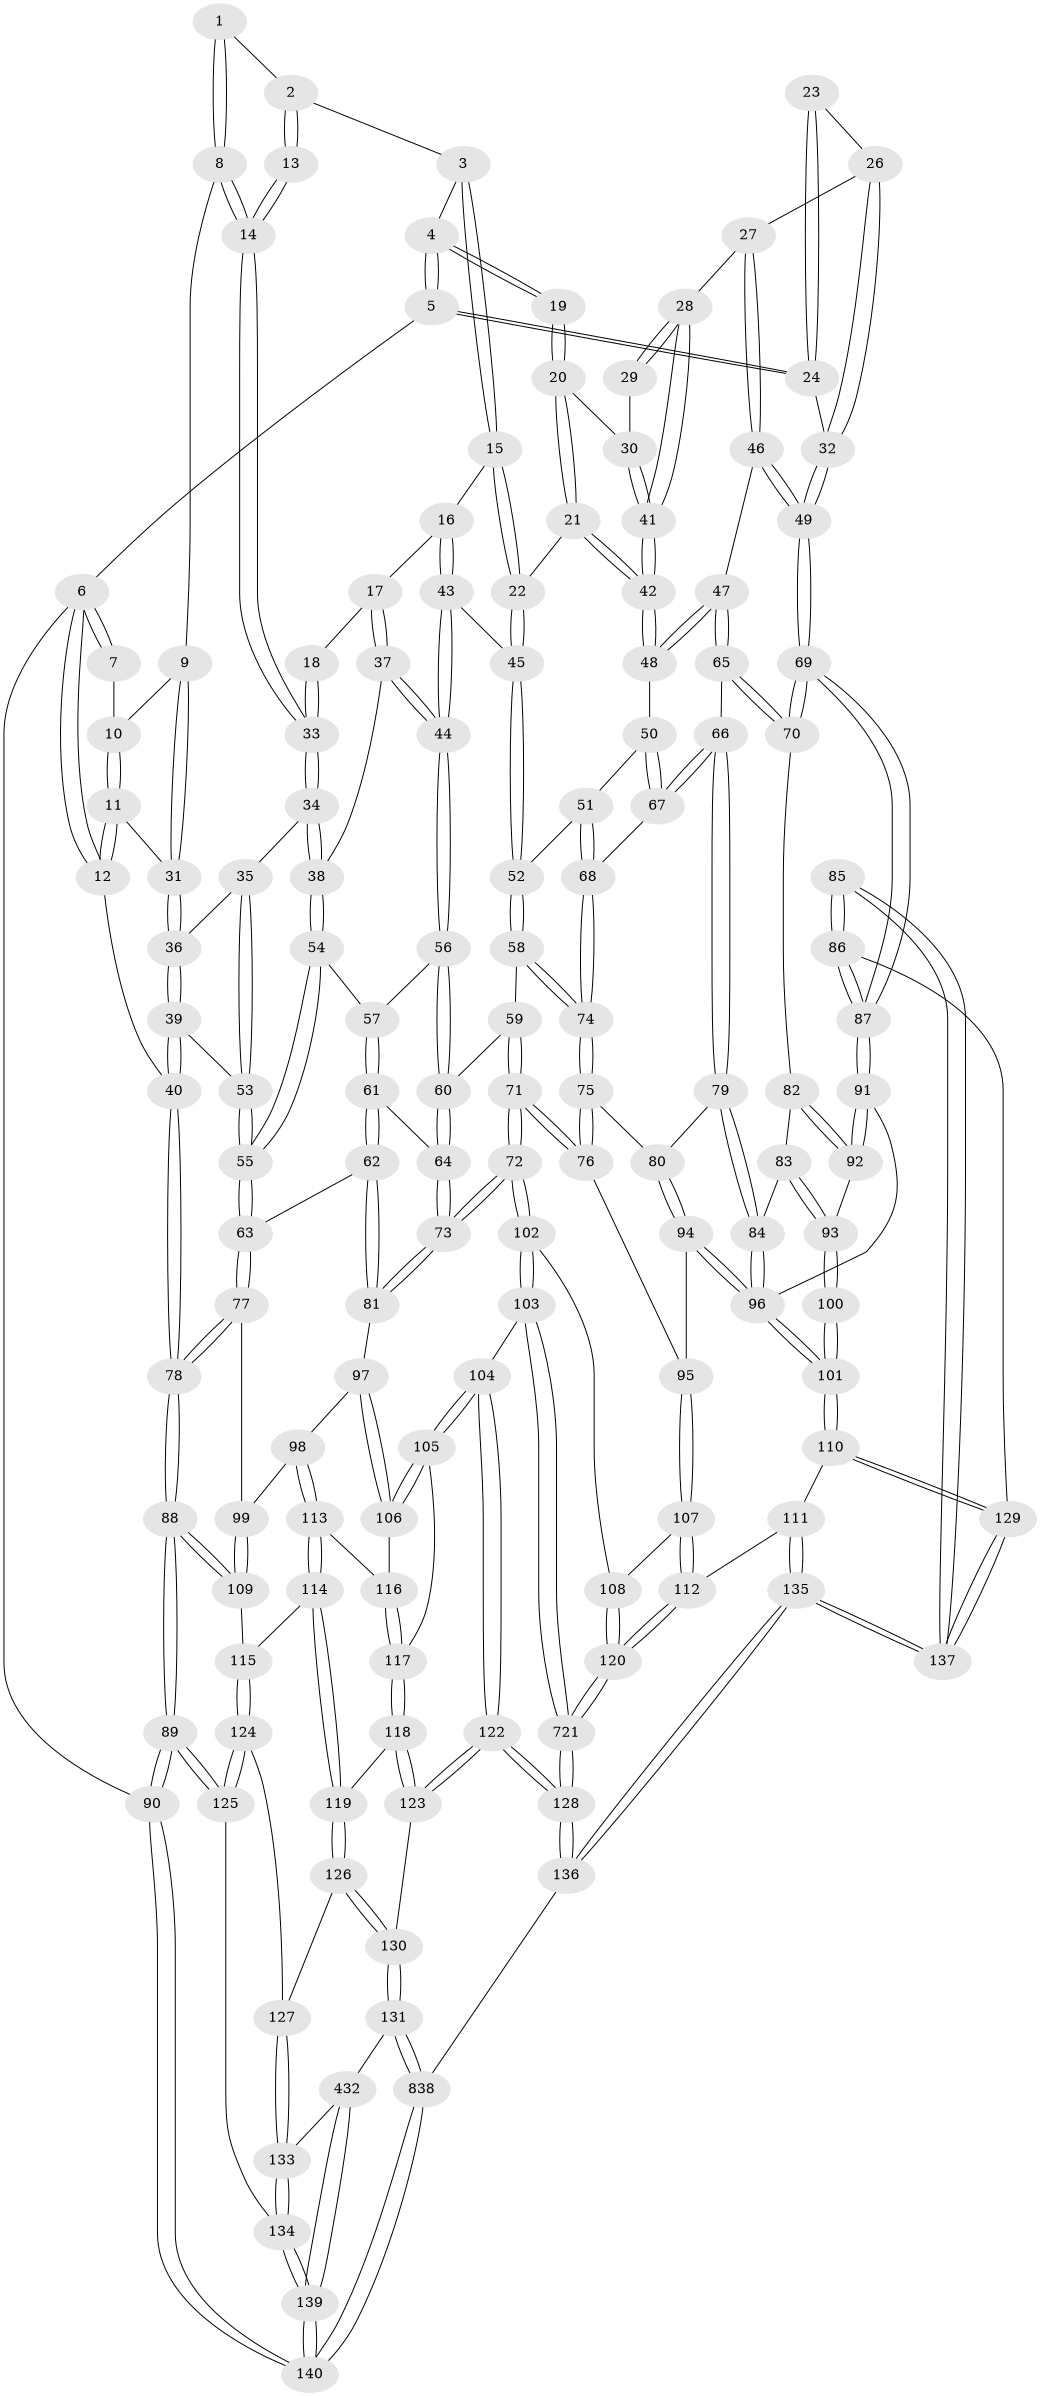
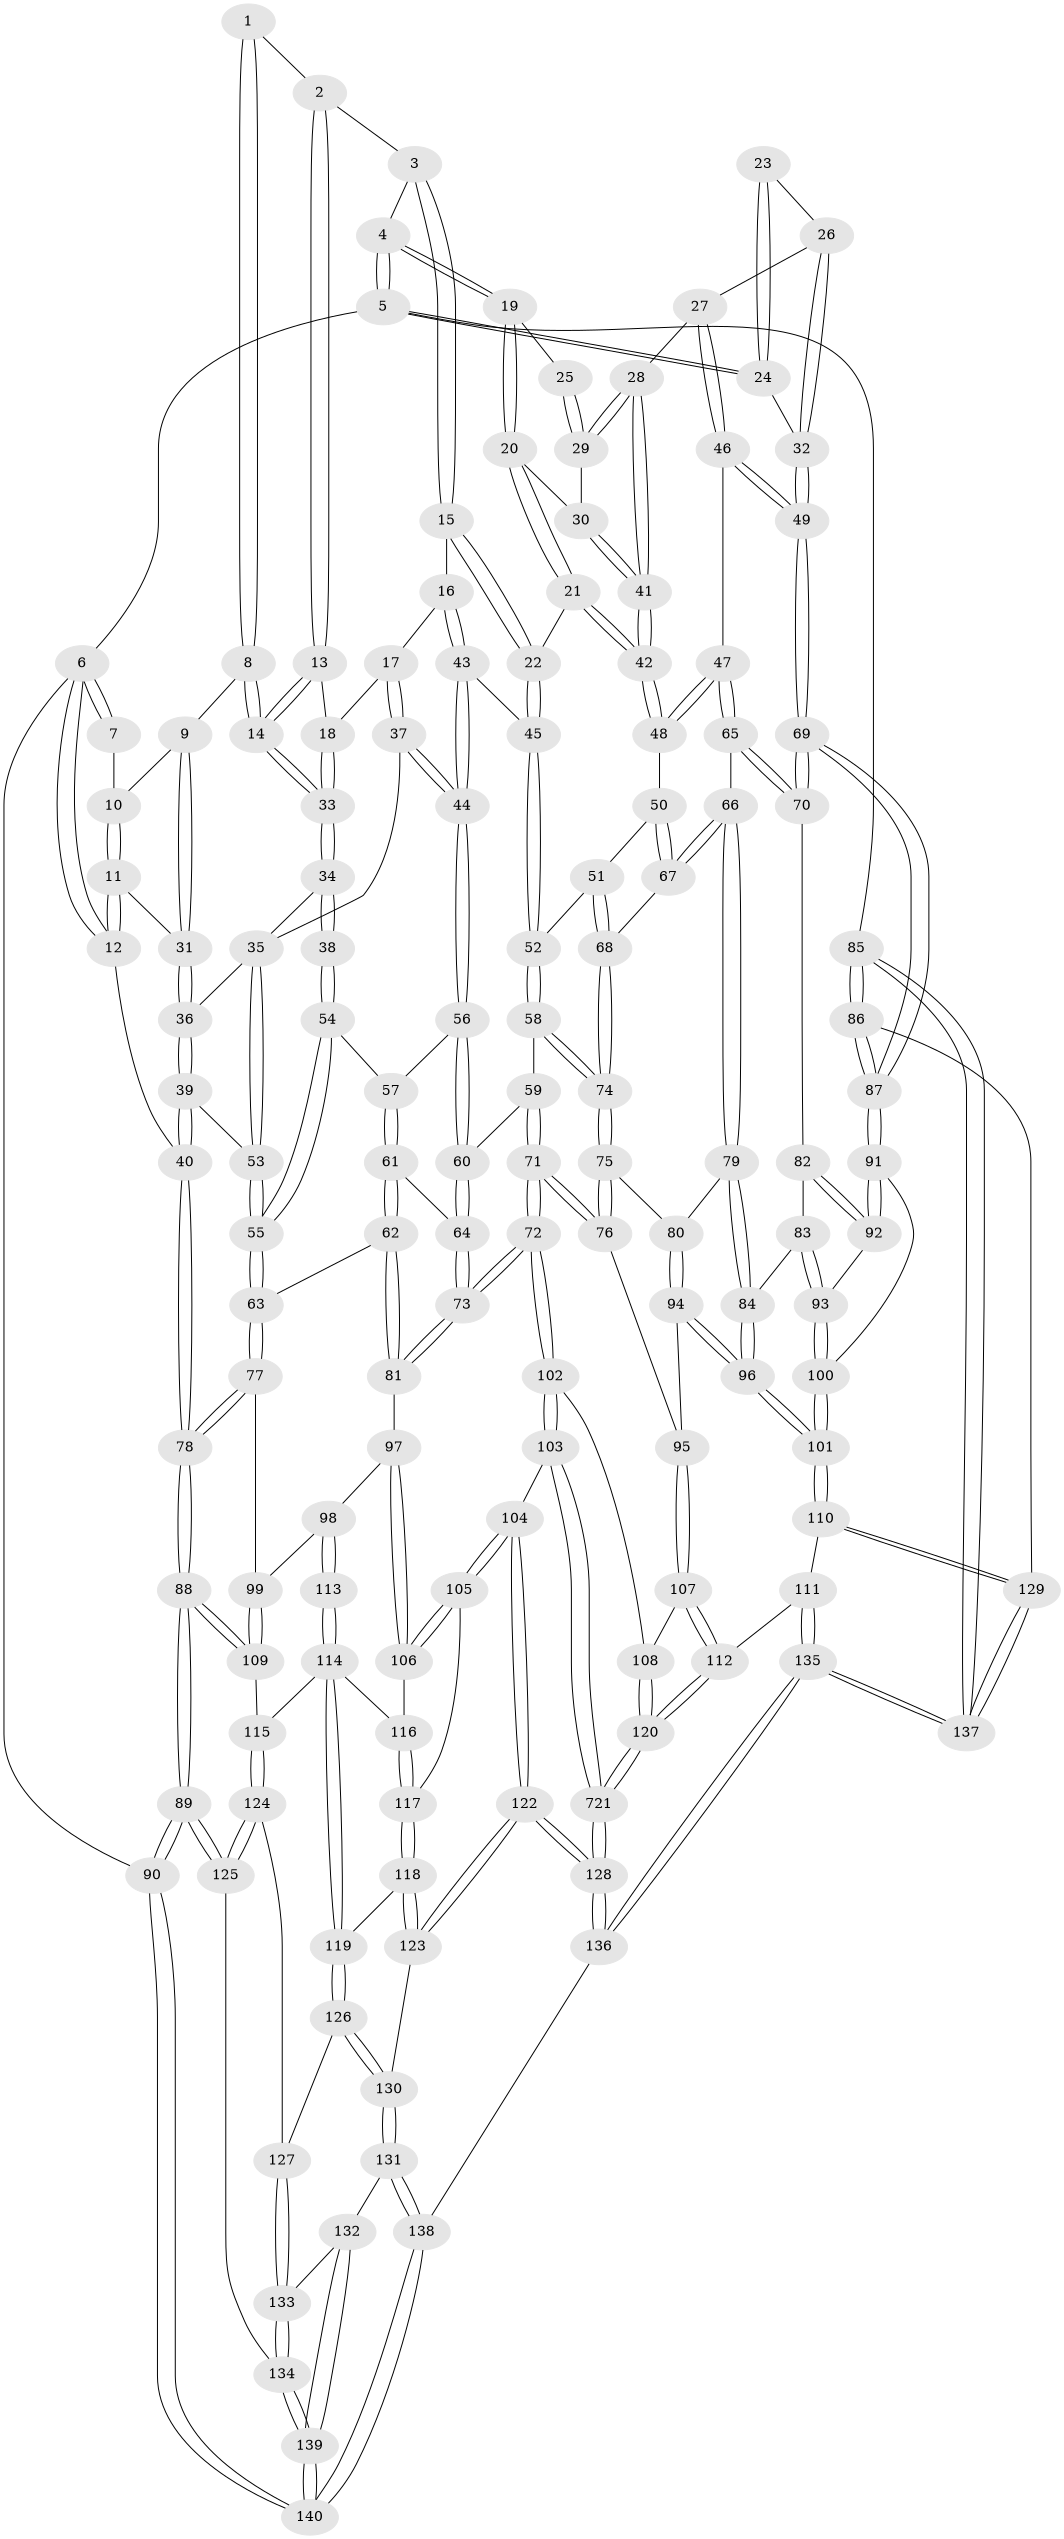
none -> (565, 378)
none -> (869, 421)
none -> (324, 699)
(363, 774) -> (377, 872)
(884, 1228) -> (900, 1276)
(352, 1555) -> (367, 1697)
(348, 2089) -> (348, 2232)
(422, 2089) -> (422, 2232)
